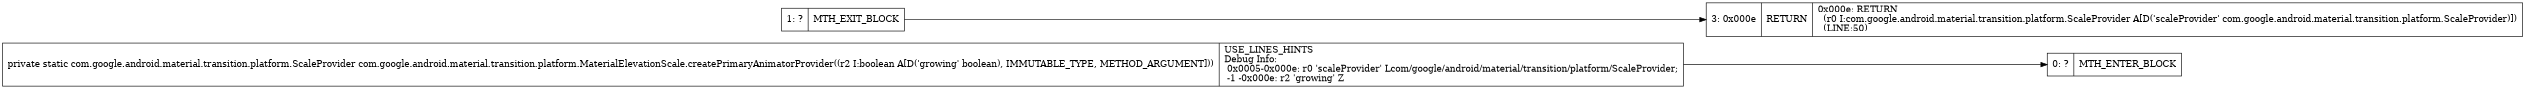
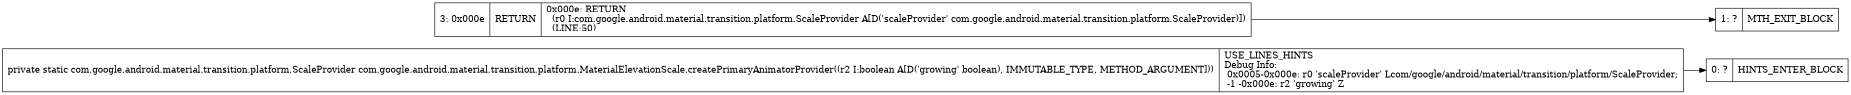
(1302, 20) -> (1480, 20)
(2128, 64) -> (1790, 70)
